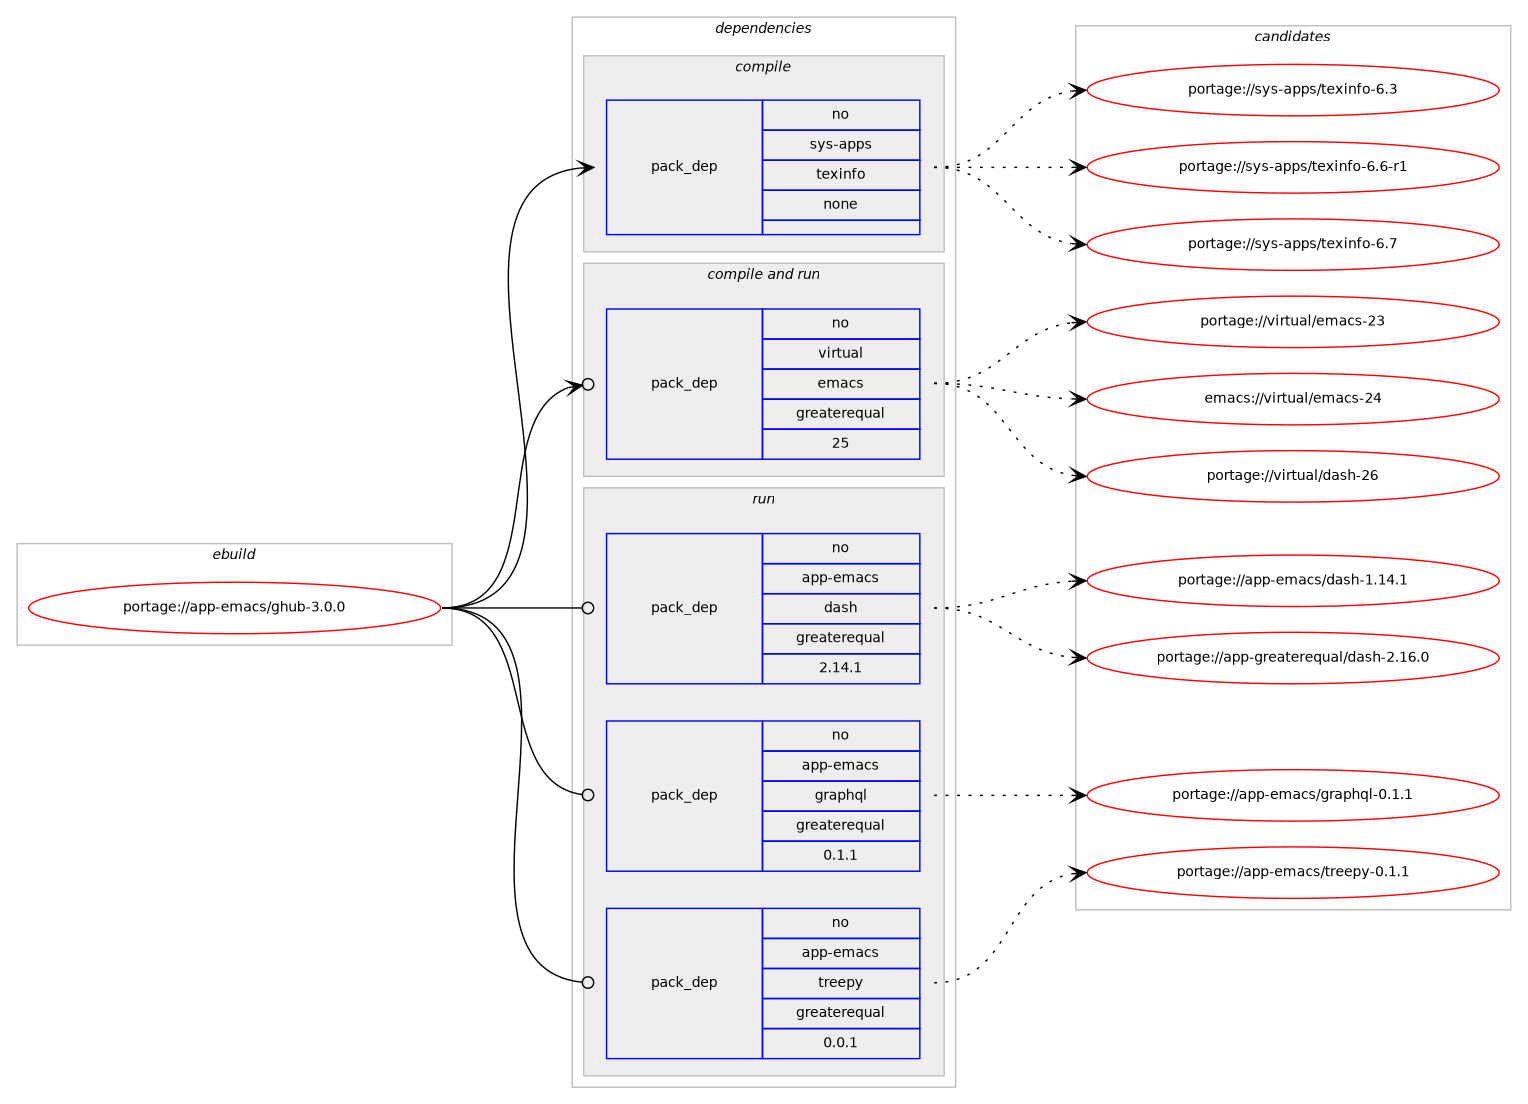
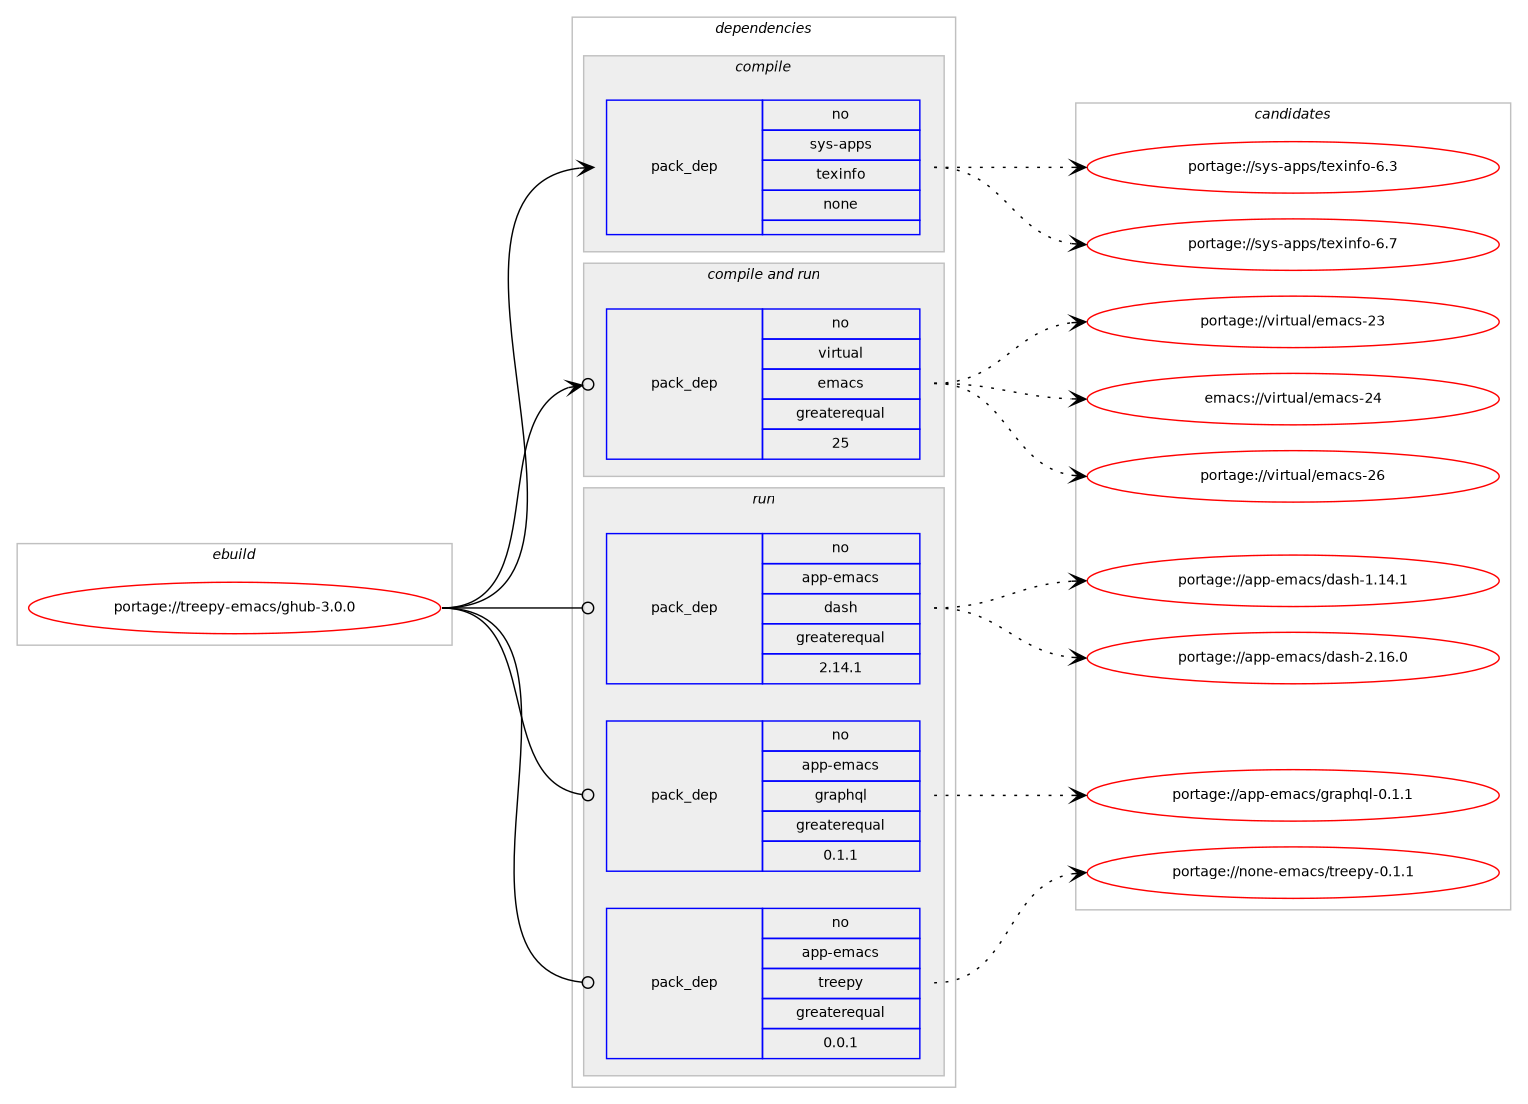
(1293, 167) -> none
(1293, 476) -> (1293, 476)
(235, 608) -> (235, 608)
(1293, 658) -> (1293, 658)
(1293, 873) -> (1293, 873)
